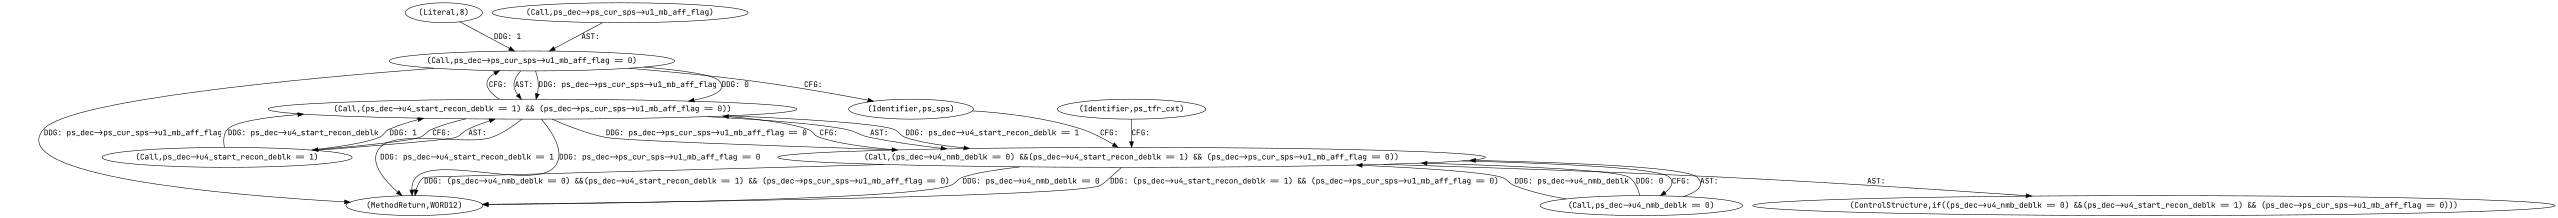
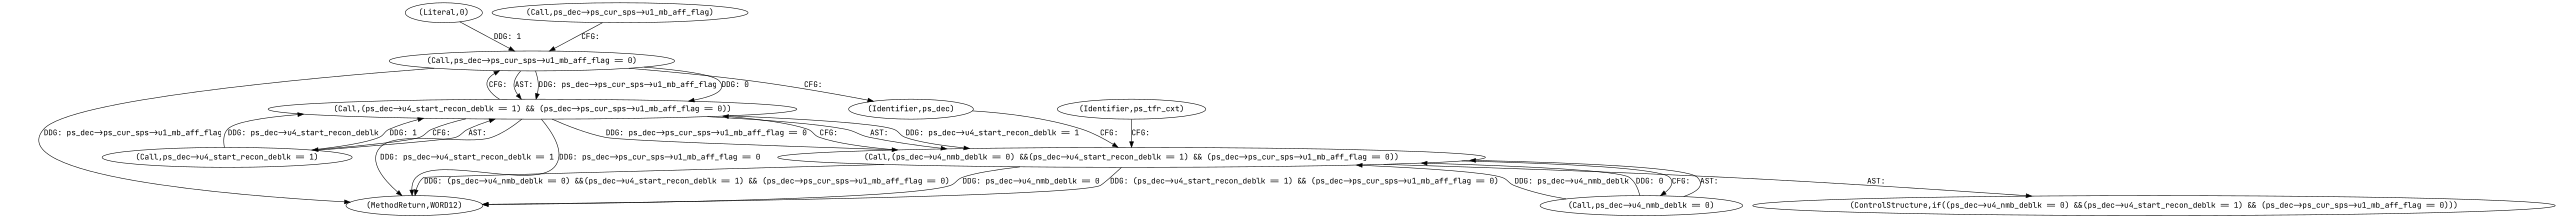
(444, 13) -> (444, 13)
(593, 37) -> (593, 37)
(911, 109) -> (911, 109)
